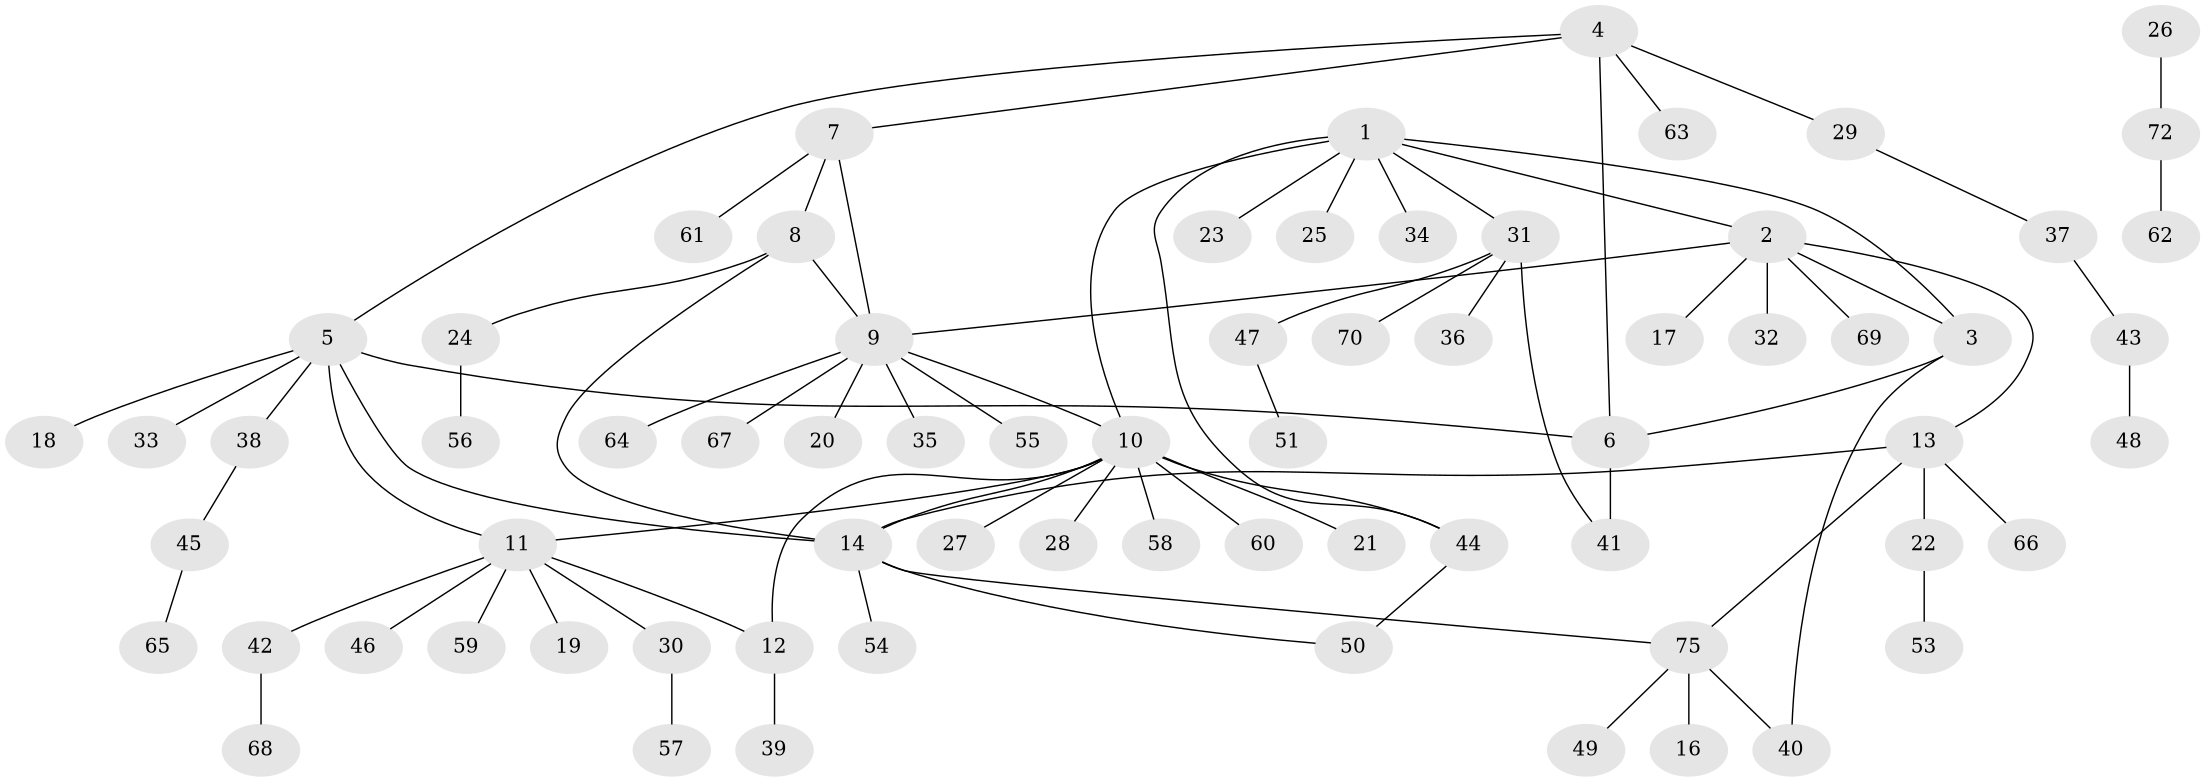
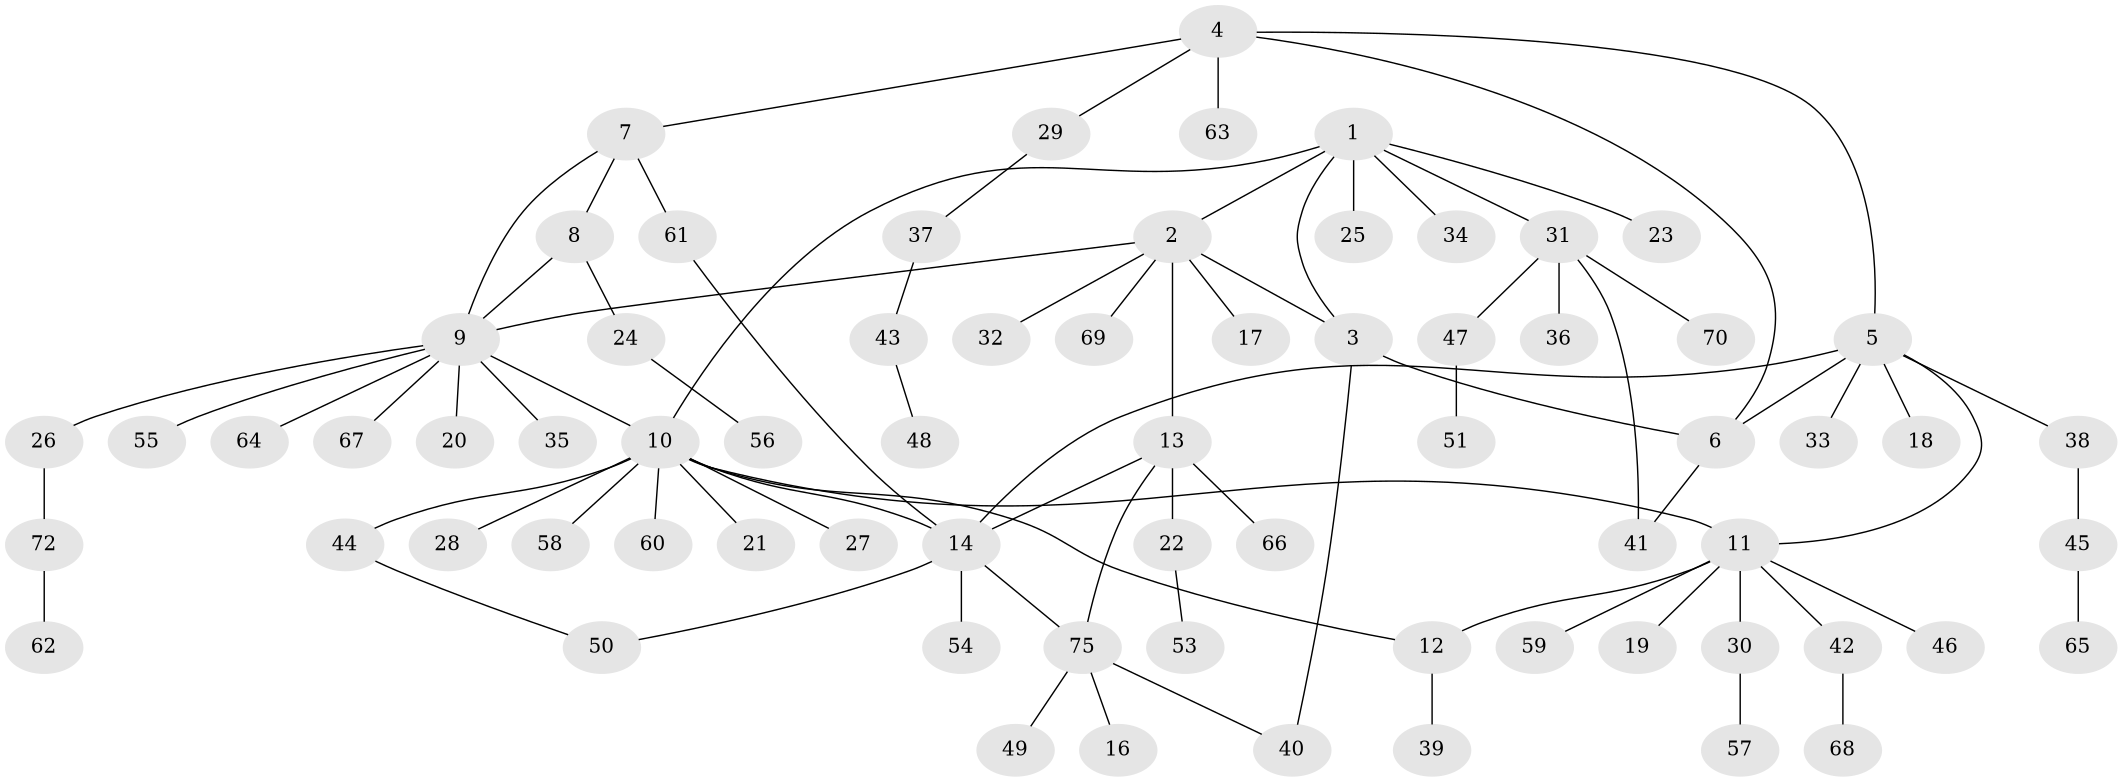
(1175, 361) -> none
none -> (246, 377)
(557, 443) -> (806, 401)
